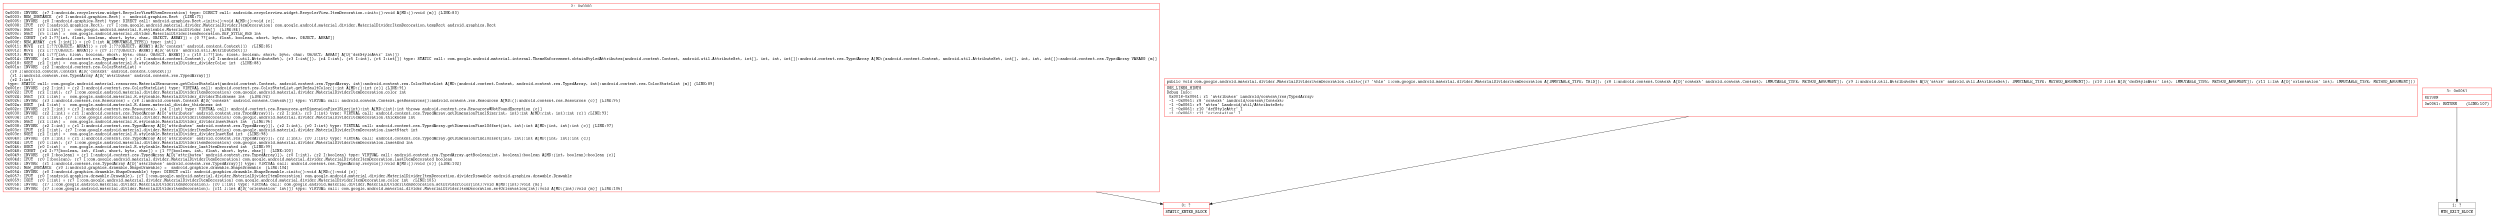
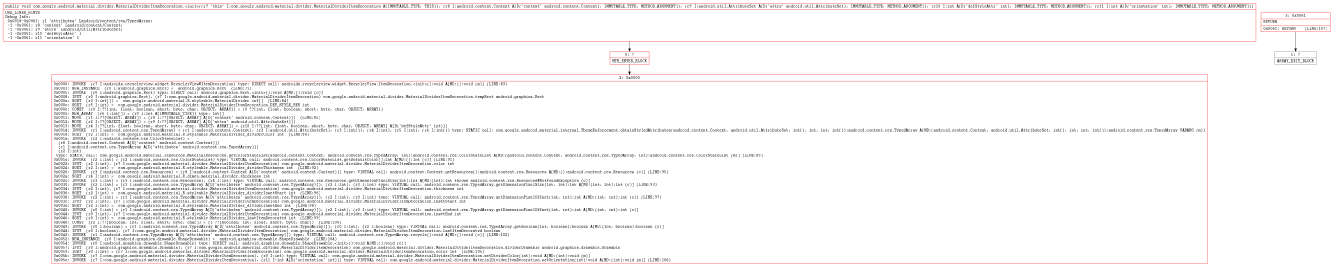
(1128, 198) -> (630, 68)
(1186, 212) -> (630, 61)
(2457, 212) -> (1296, 61)
